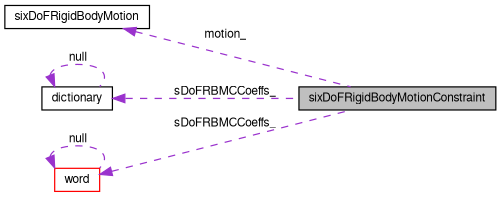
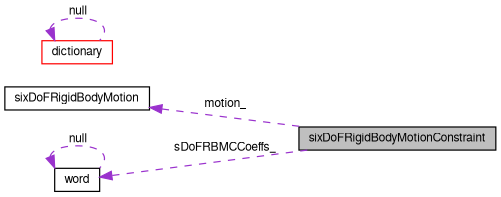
(77, 98) -> (77, 52)
(212, 98) -> none
(77, 180) -> (77, 180)
